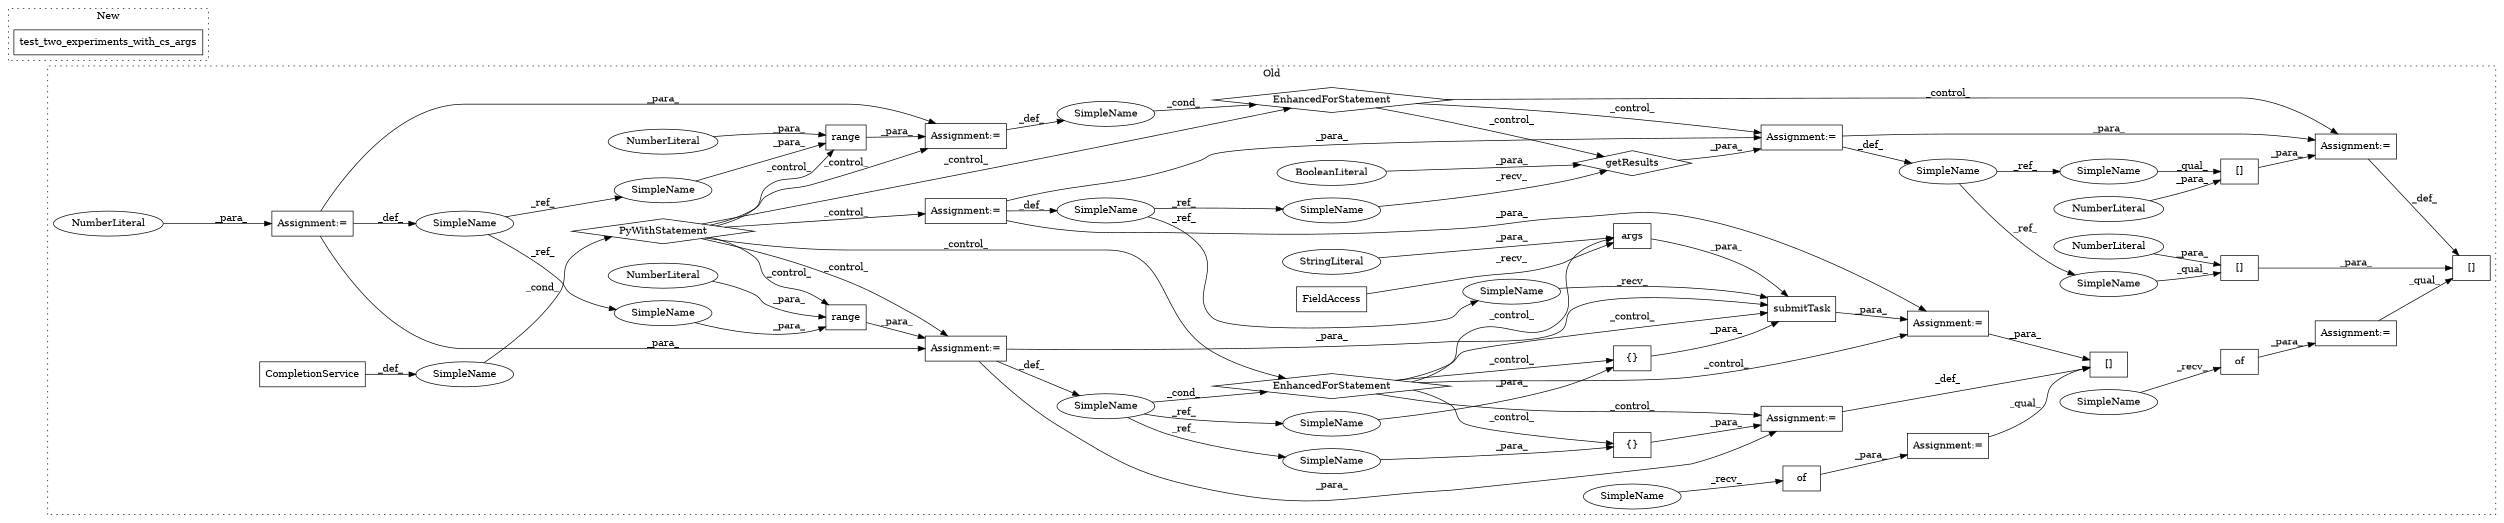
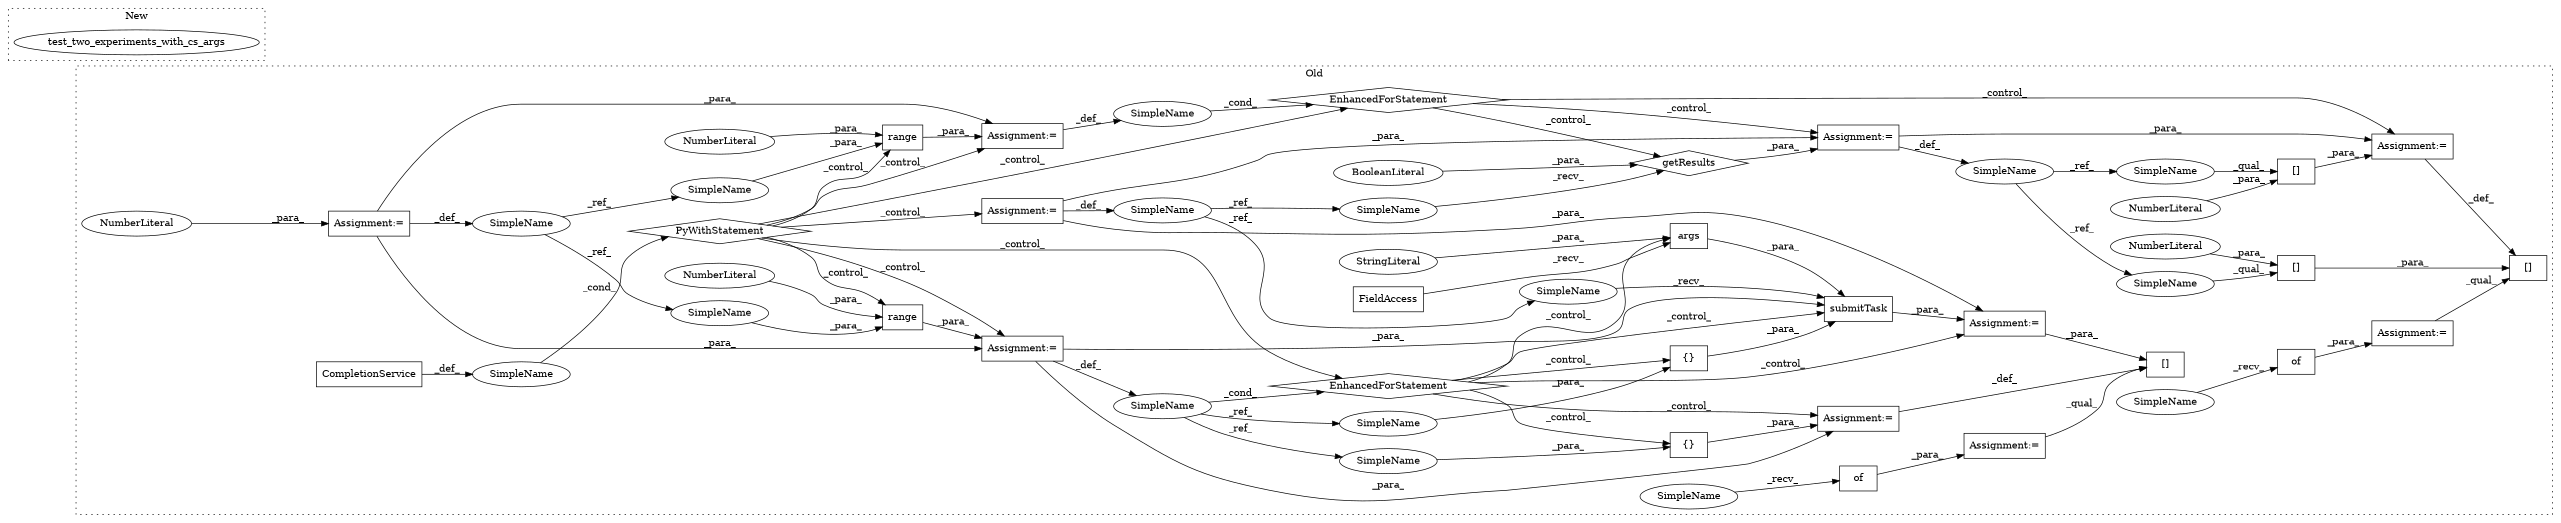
(108, 42) -> (137, 42)
